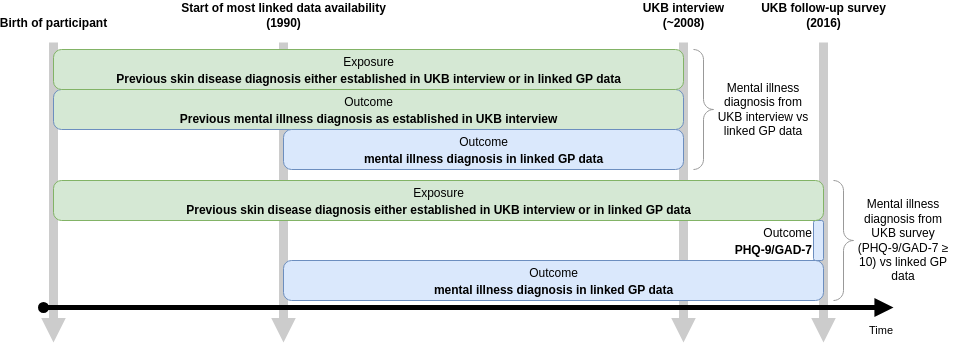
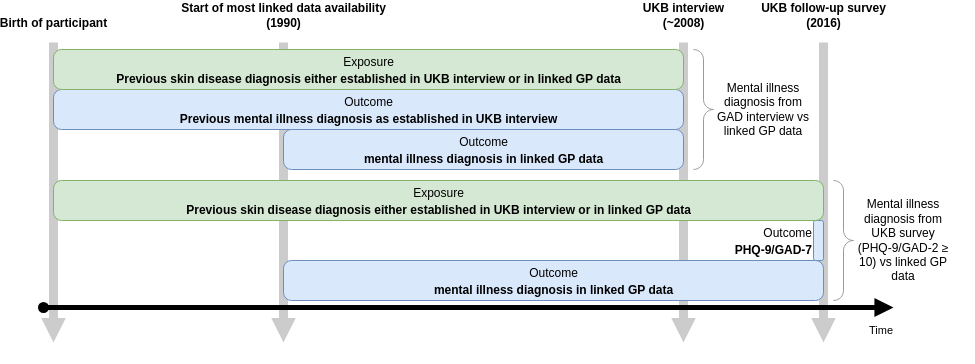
(369, 110) -> (369, 110)
(764, 110) -> (764, 110)
(904, 241) -> (904, 241)
